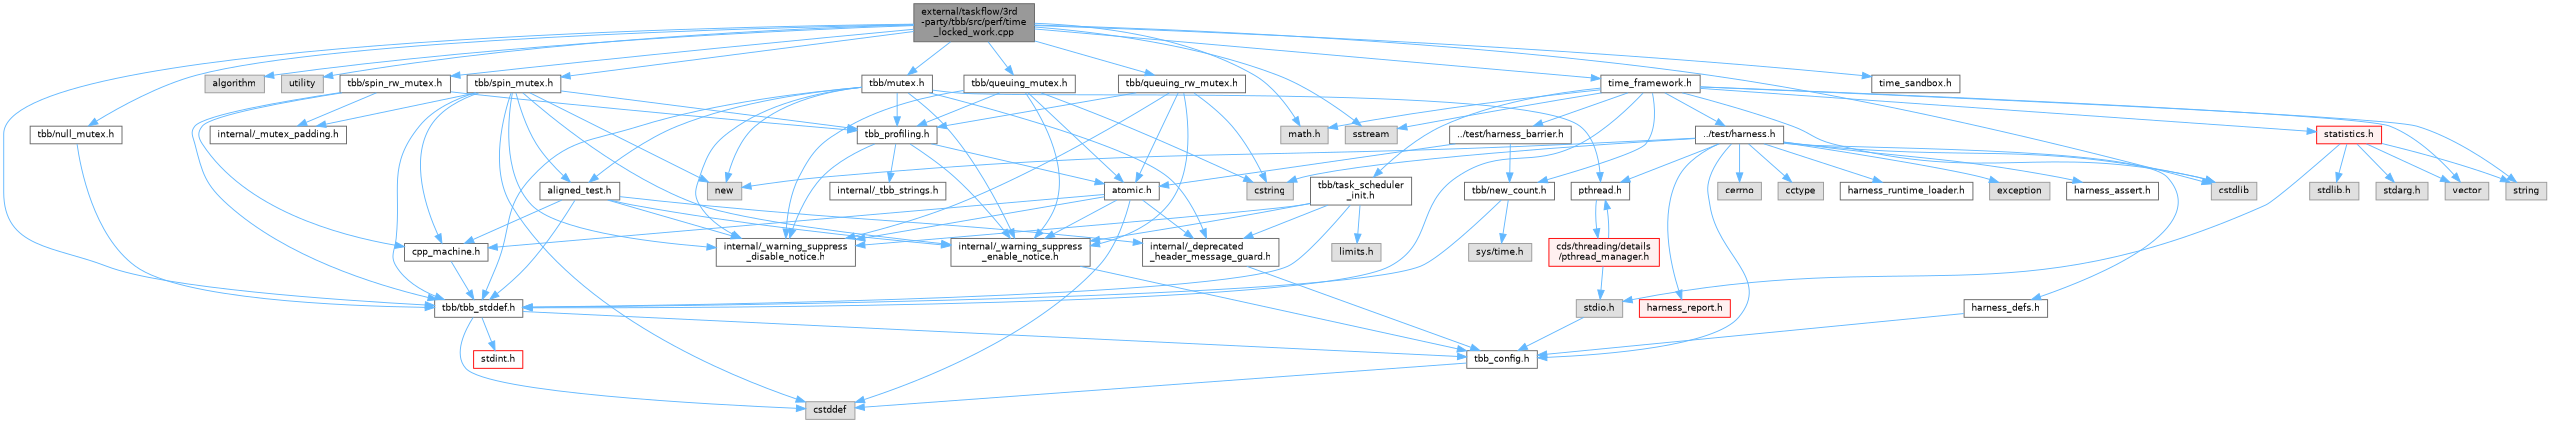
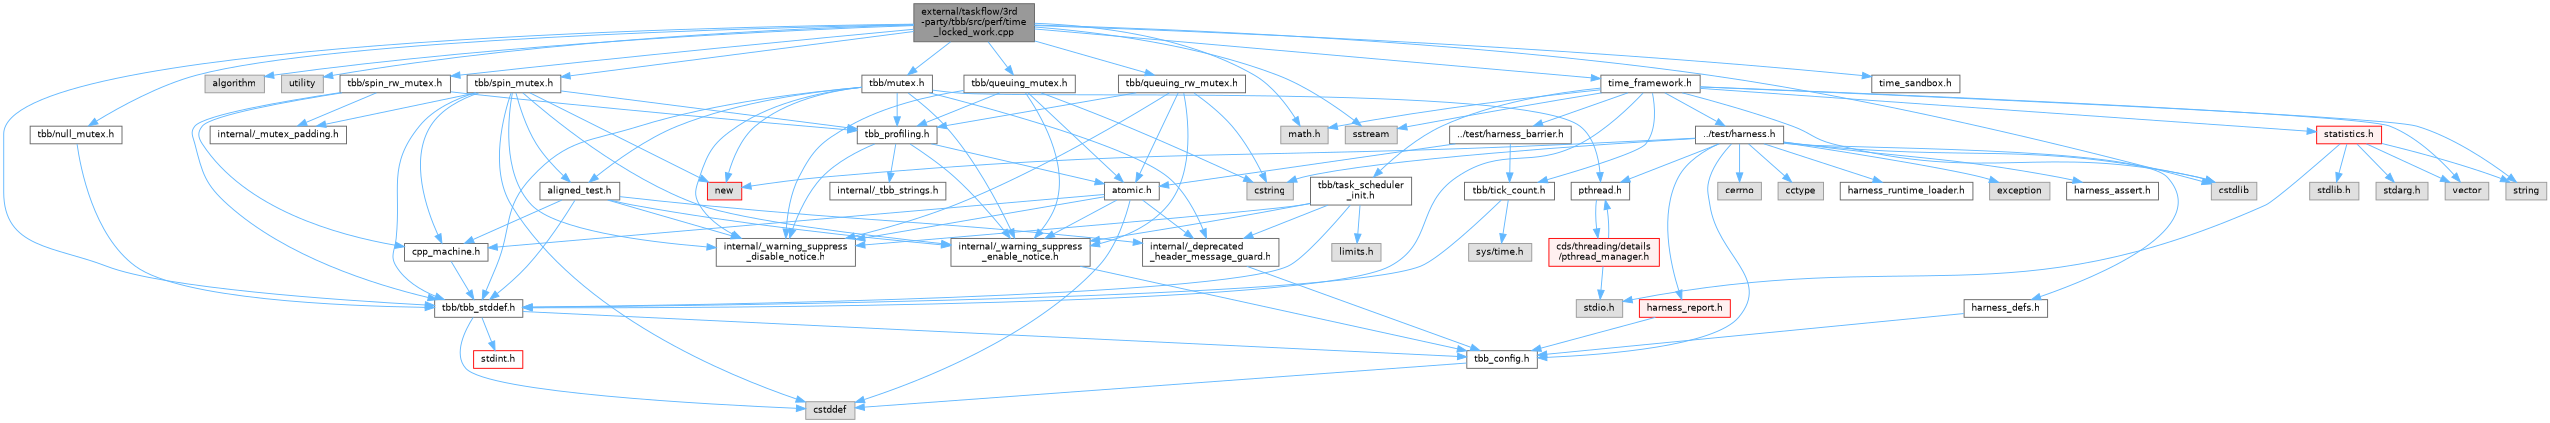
(725, 191) -> (725, 191)
(1509, 191) -> (1509, 191)
(1555, 332) -> (1598, 333)
